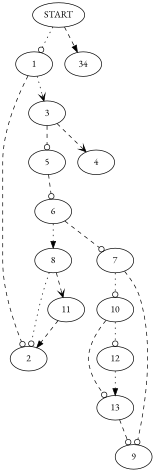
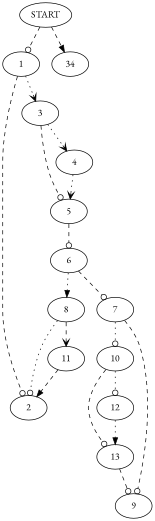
(48, 37) -> (35, 37)
(69, 135) -> (55, 135)
none -> (72, 184)
